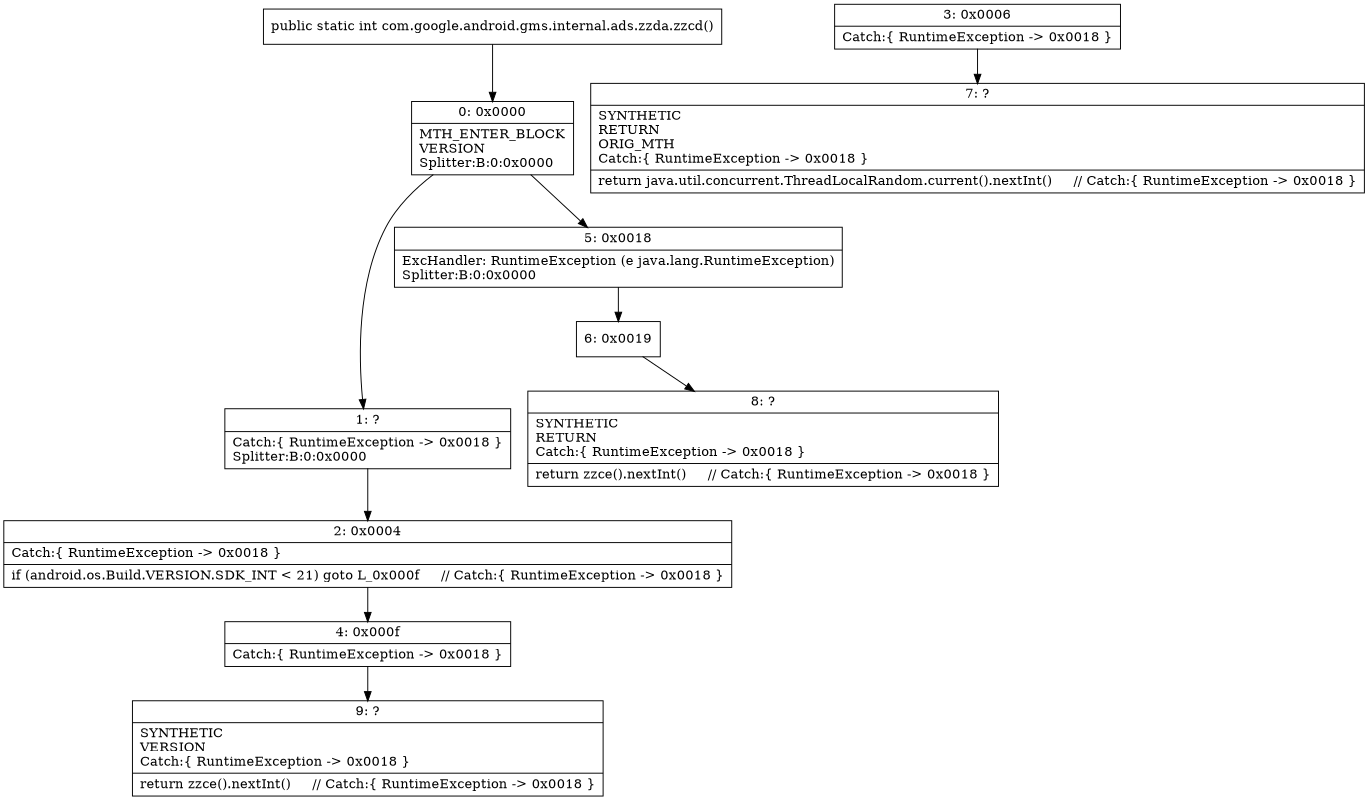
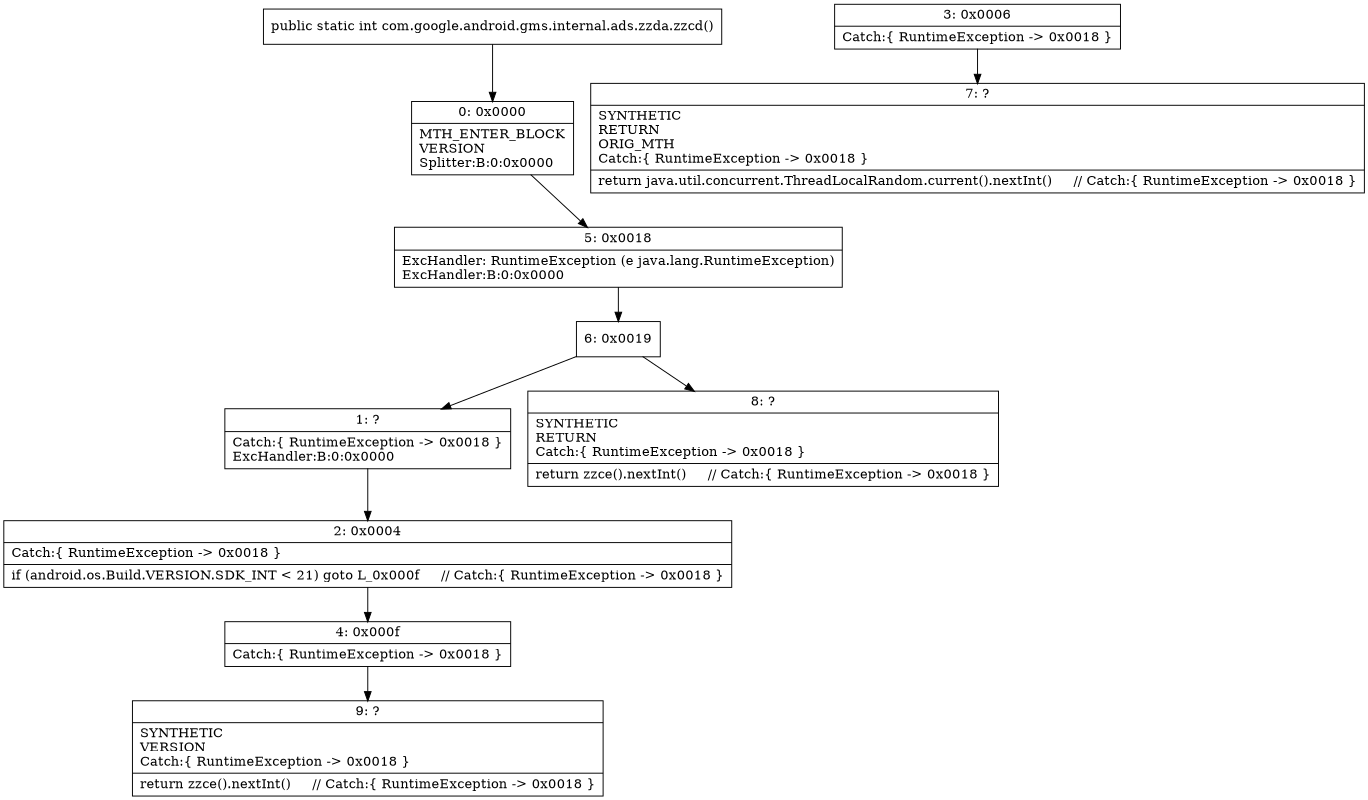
(470, 275) -> (484, 275)
(368, 276) -> (513, 381)
(300, 457) -> (314, 457)
